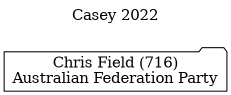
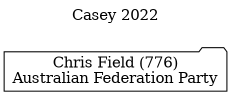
(116, 71) -> (116, 71)
